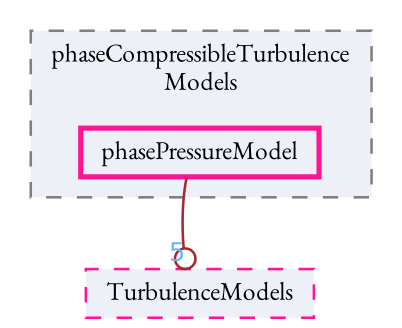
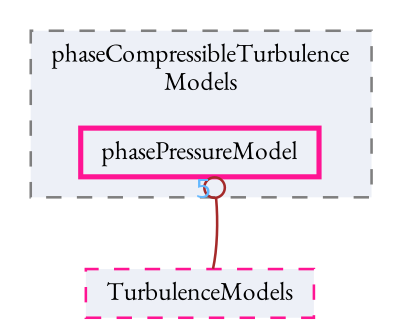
(183, 213) -> (217, 234)
